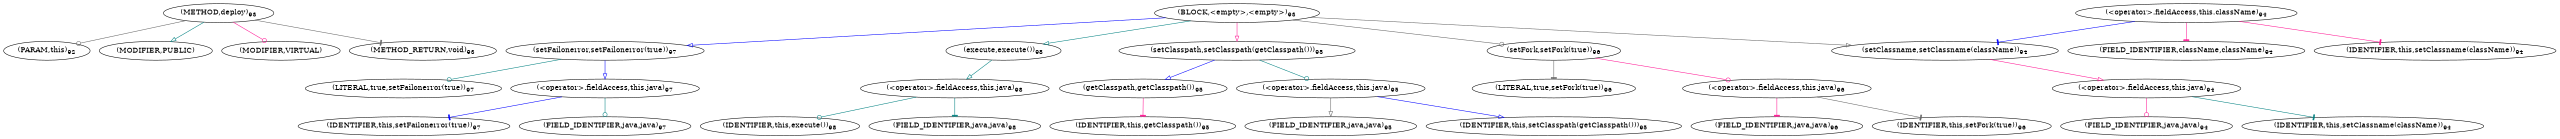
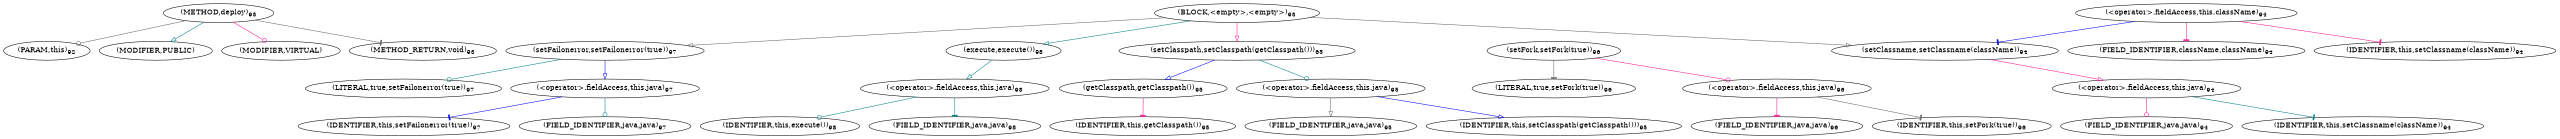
(929, 31) -> (929, 31)
(1396, 32) -> none
(1320, 50) -> (1320, 50)
